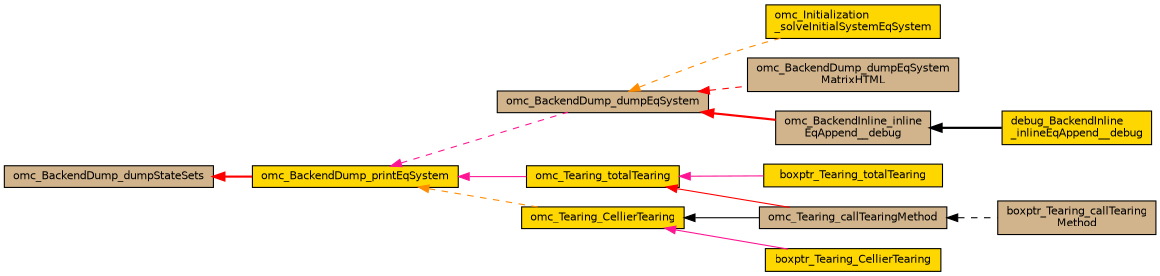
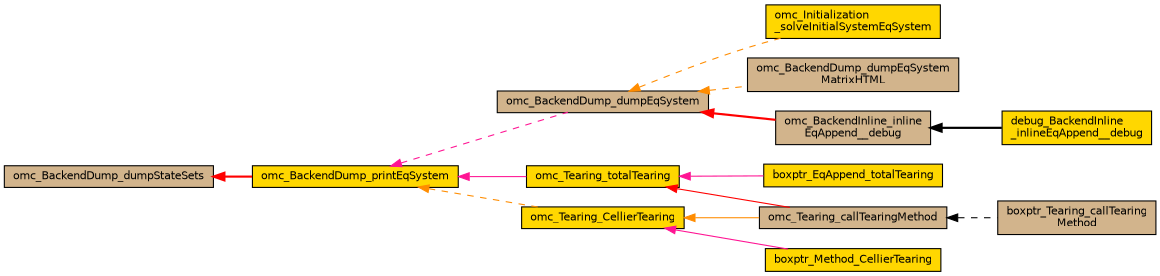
(728, 88) -> (728, 88)
(853, 176) -> (853, 176)
(727, 218) -> (727, 218)
(853, 260) -> (853, 260)
